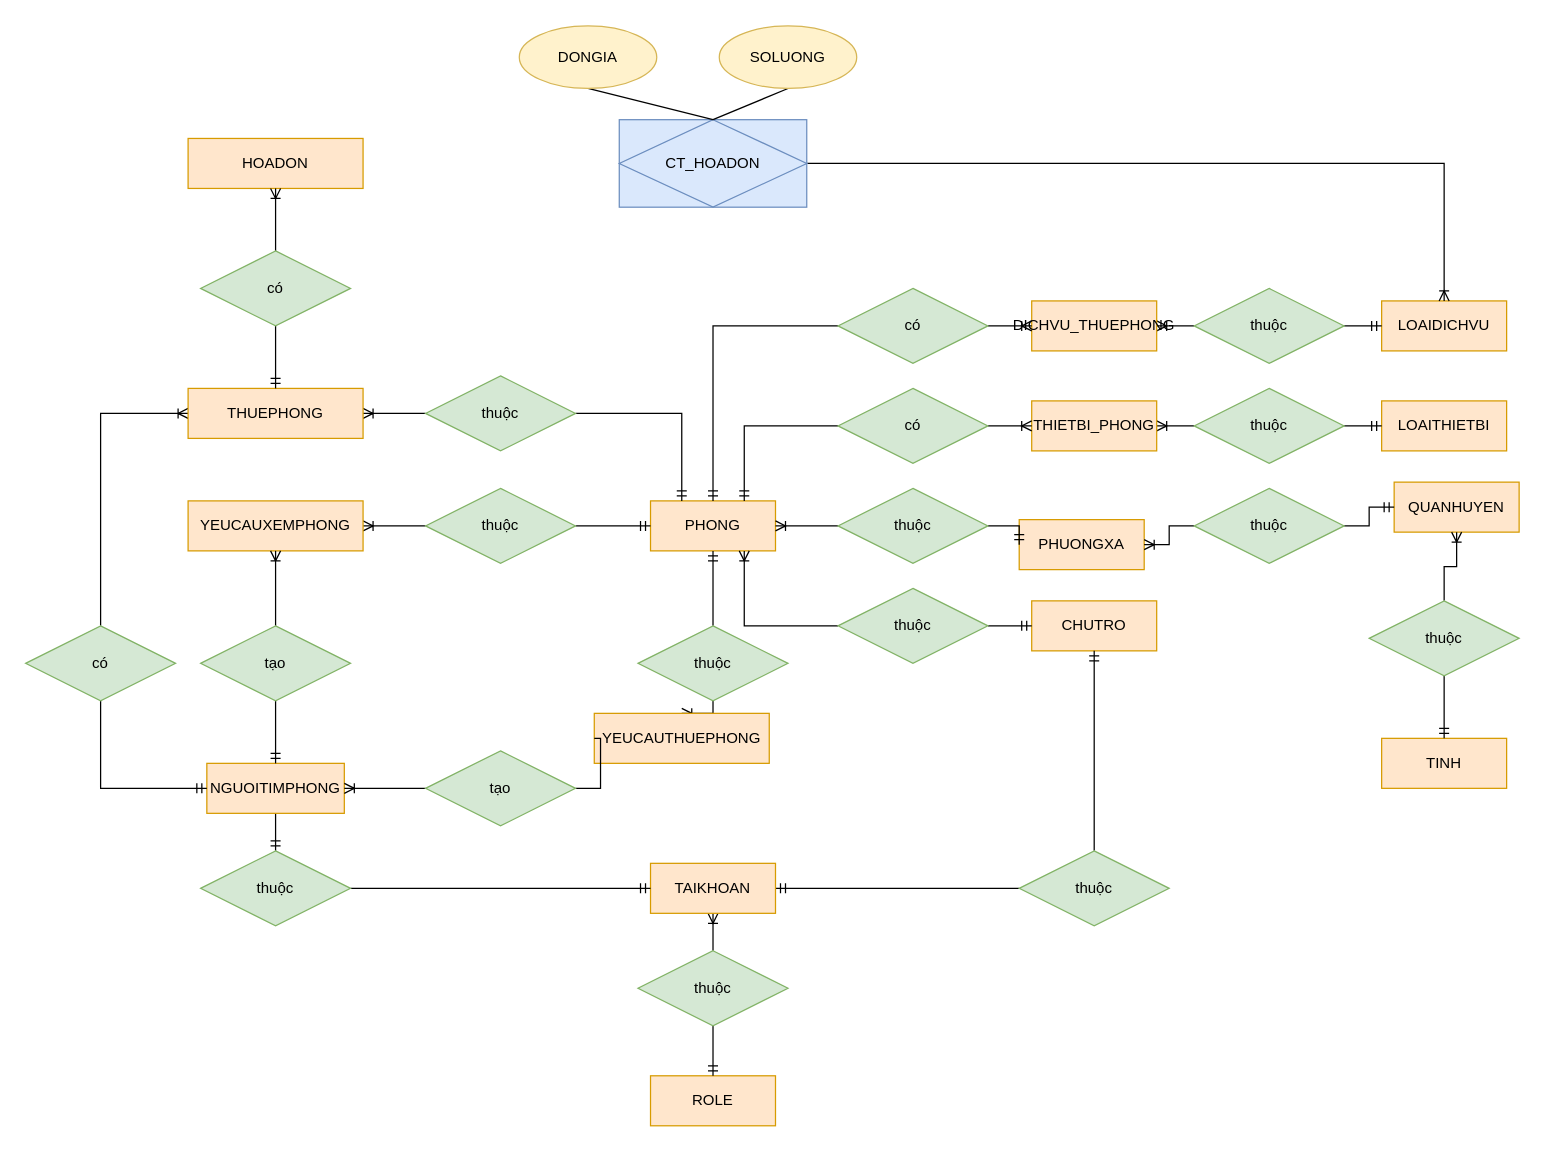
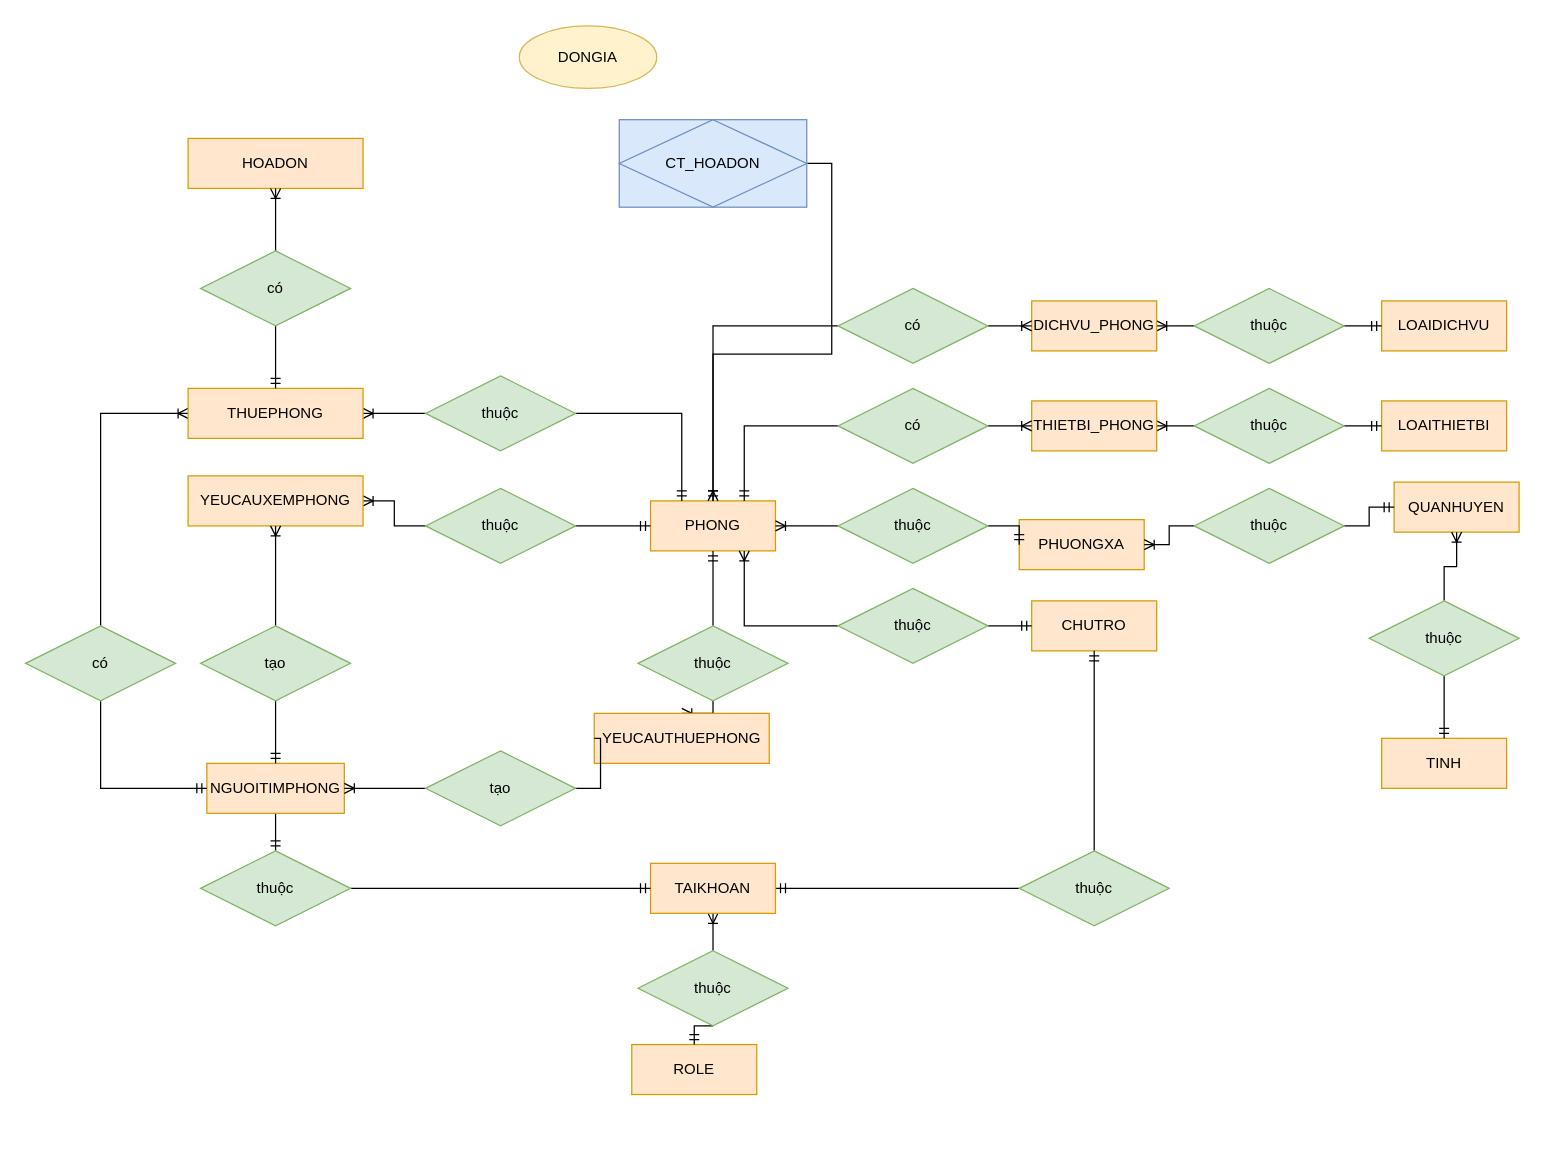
(788, 57) -> none
(752, 103) -> none
(651, 104) -> none
(1205, 163) -> (832, 315)
(1094, 326) -> (1094, 326)
(276, 526) -> (276, 501)
(713, 1101) -> (694, 1069)
